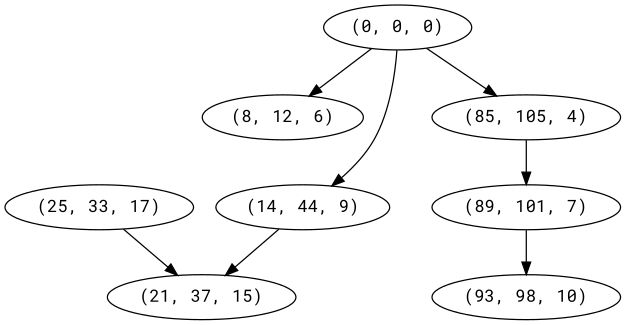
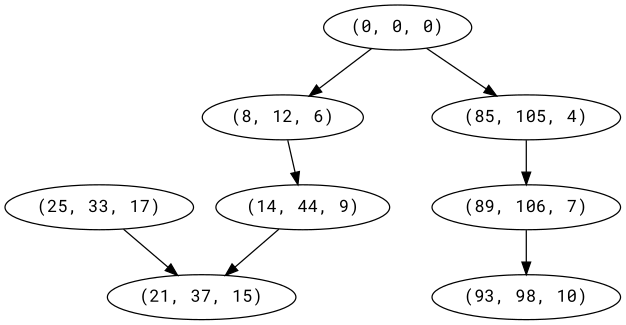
(383, 120) -> (291, 156)
(526, 207) -> (526, 207)
